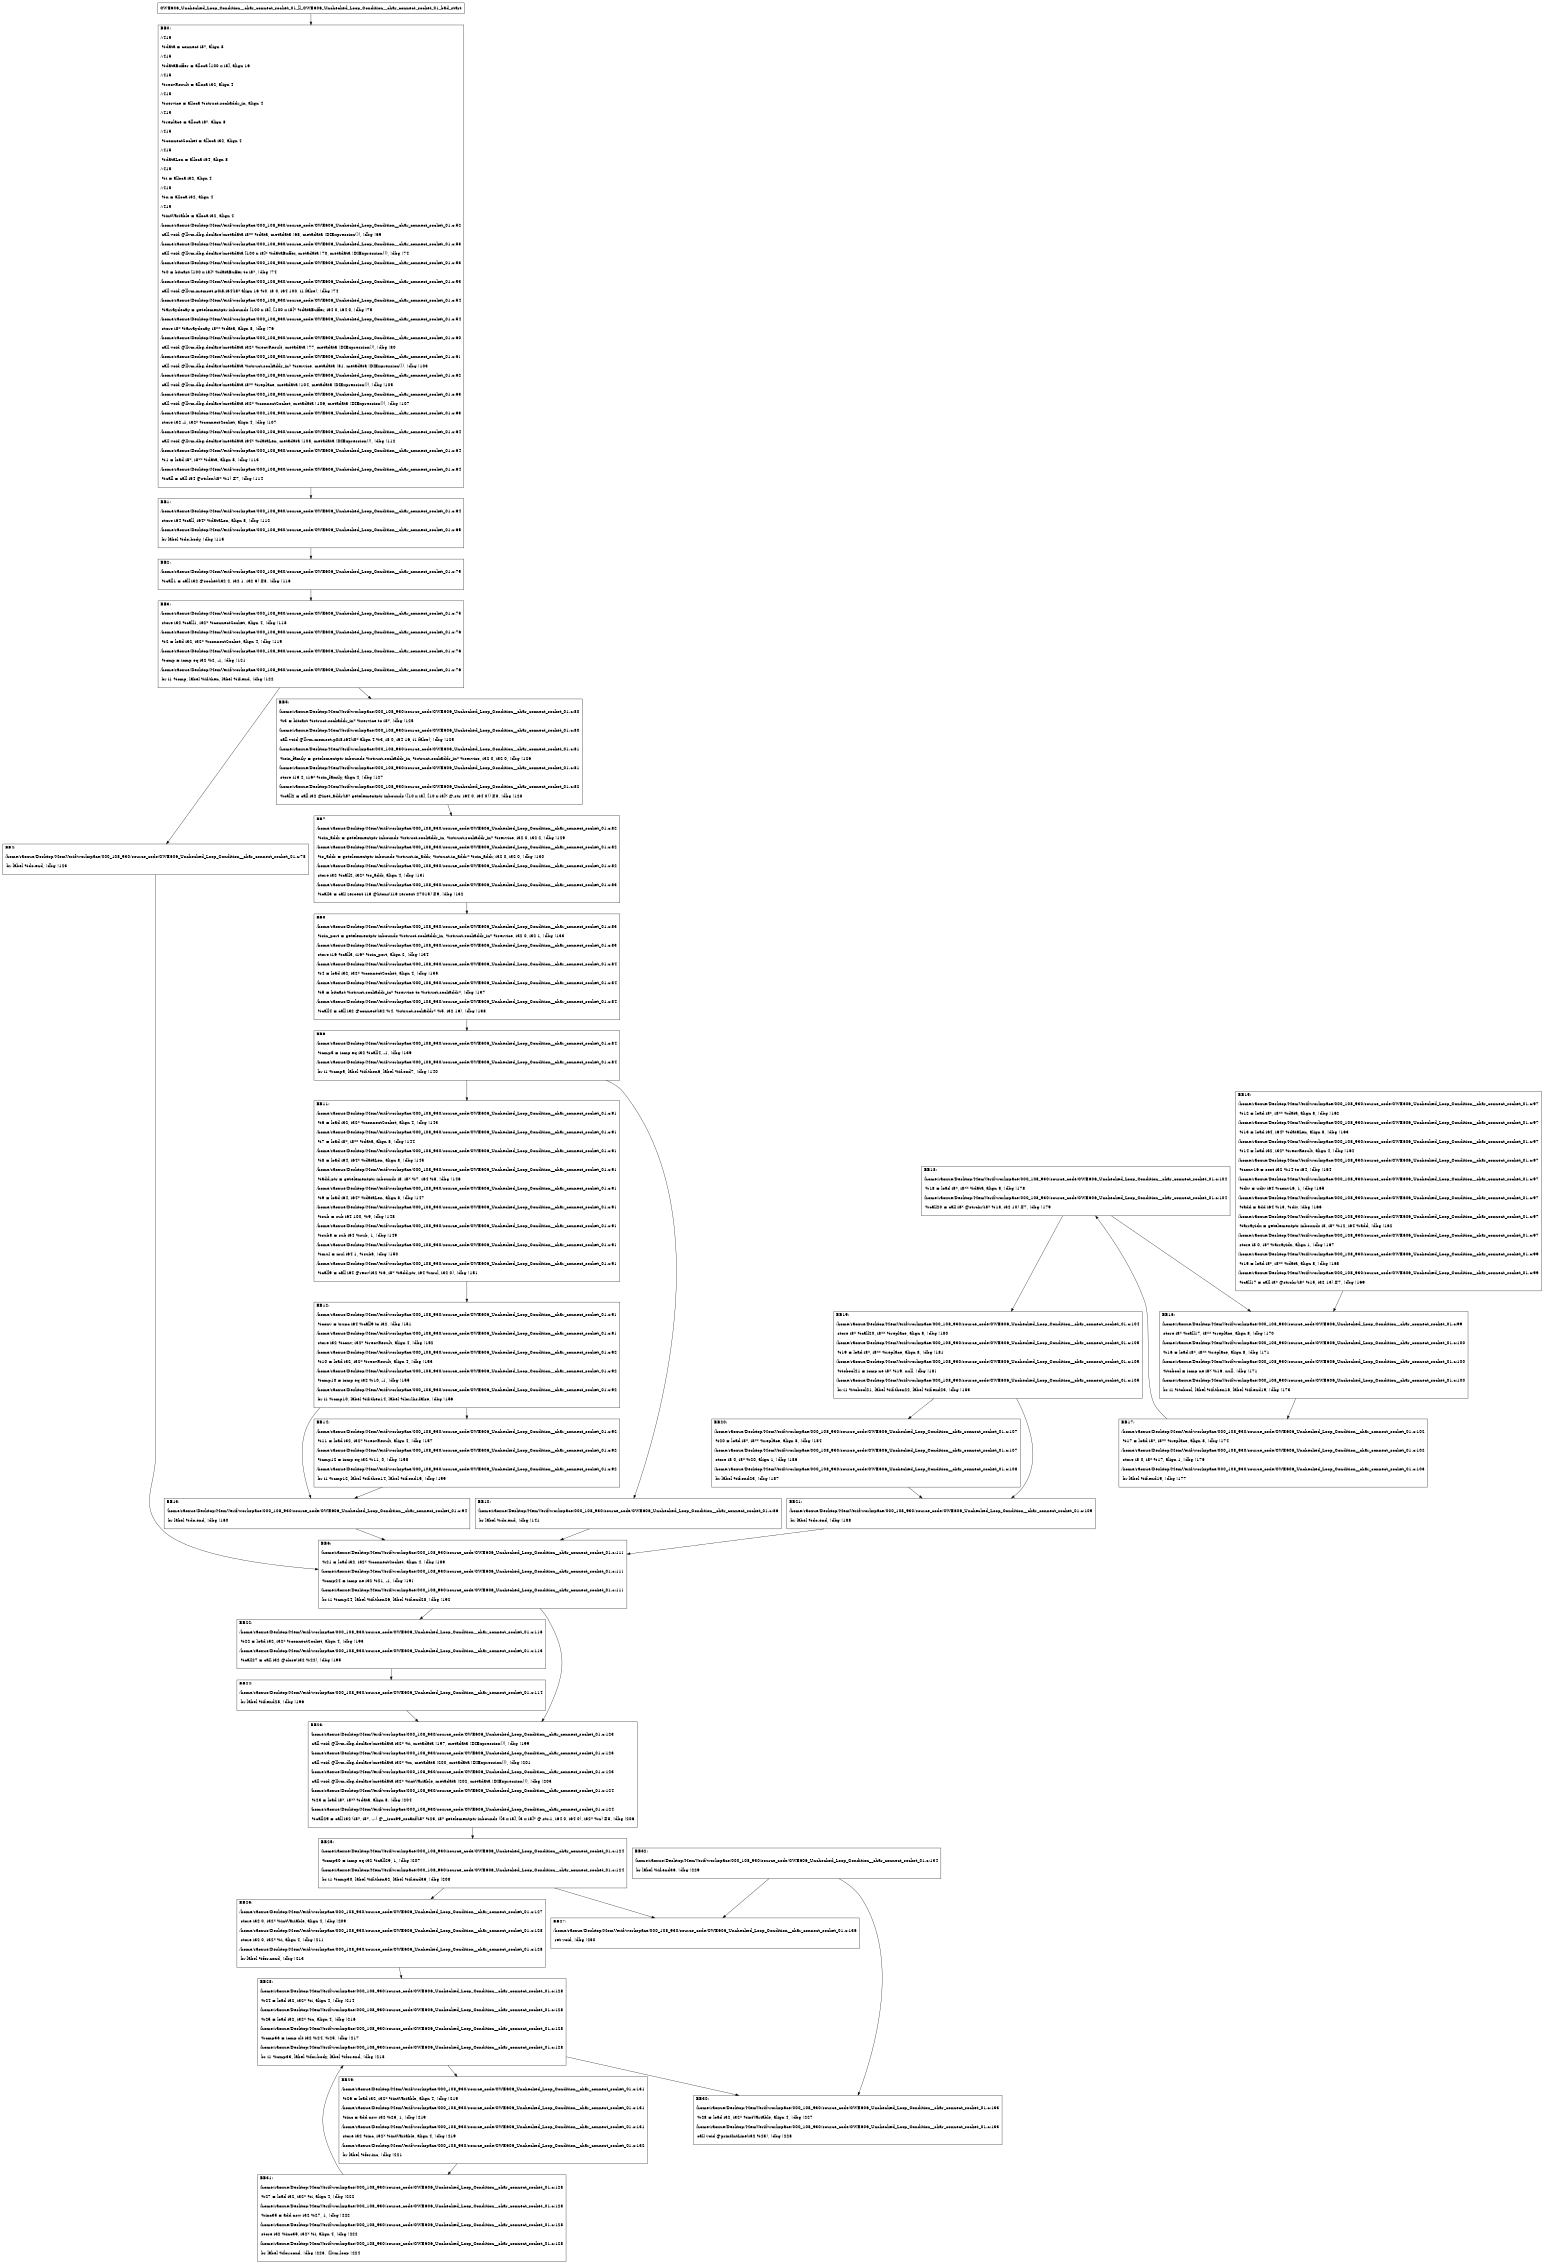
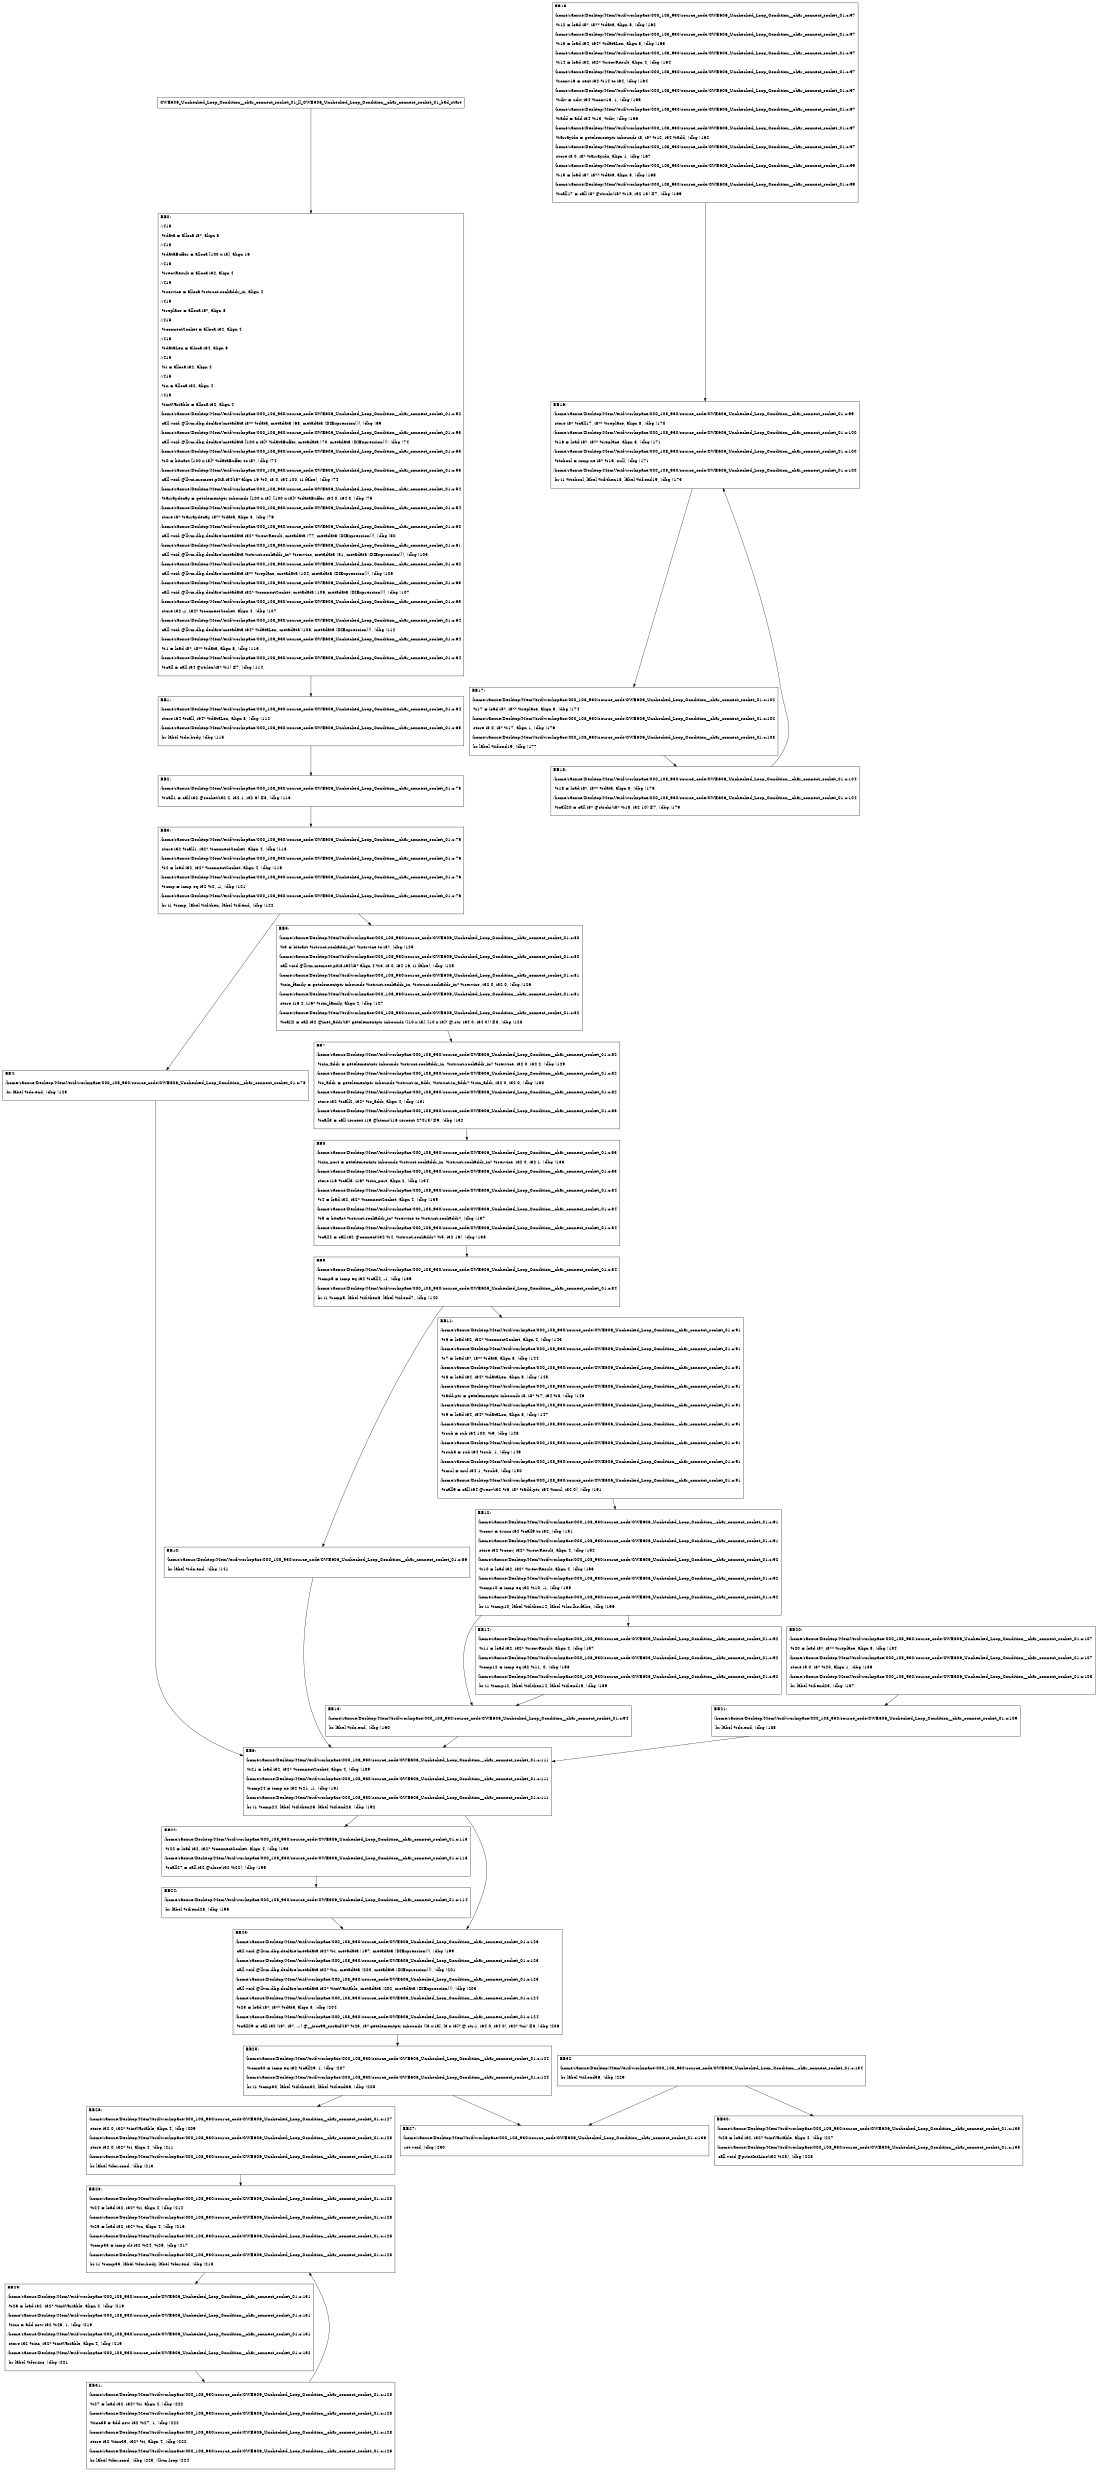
(192, 47) -> (190, 236)
(988, 1355) -> none
(651, 2076) -> none
